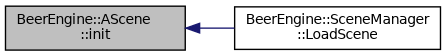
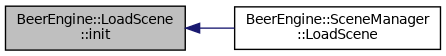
(95, 28) -> (95, 28)
